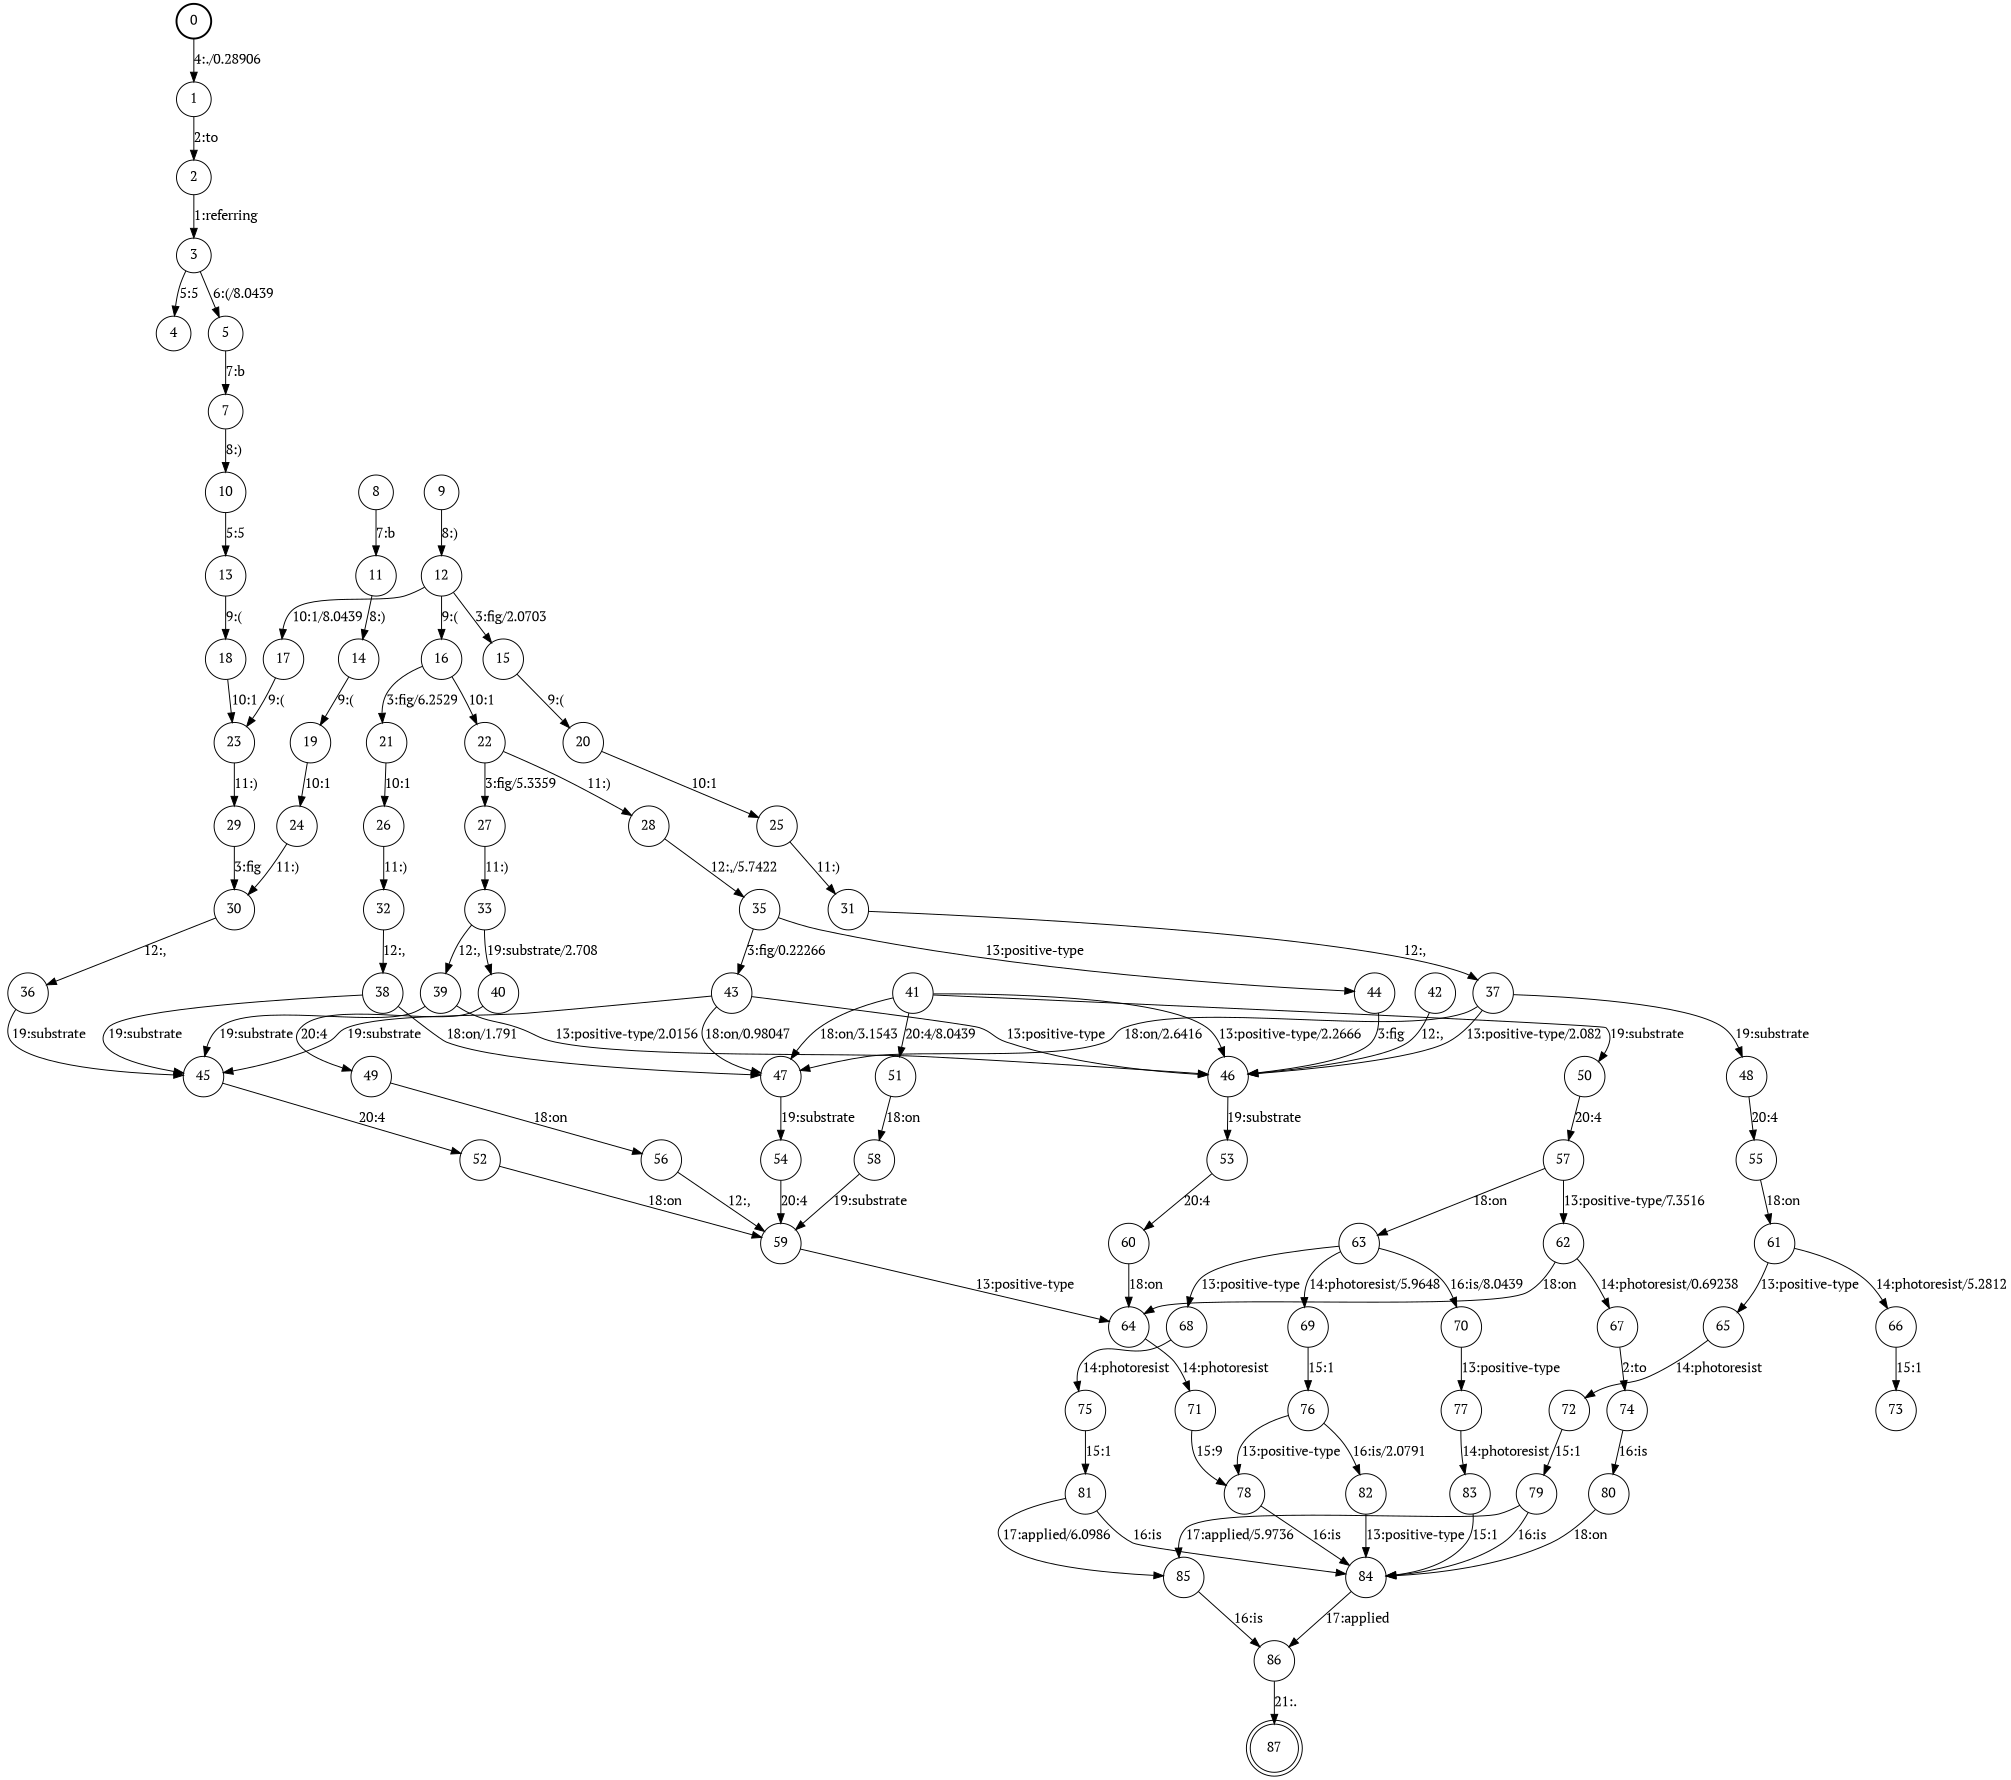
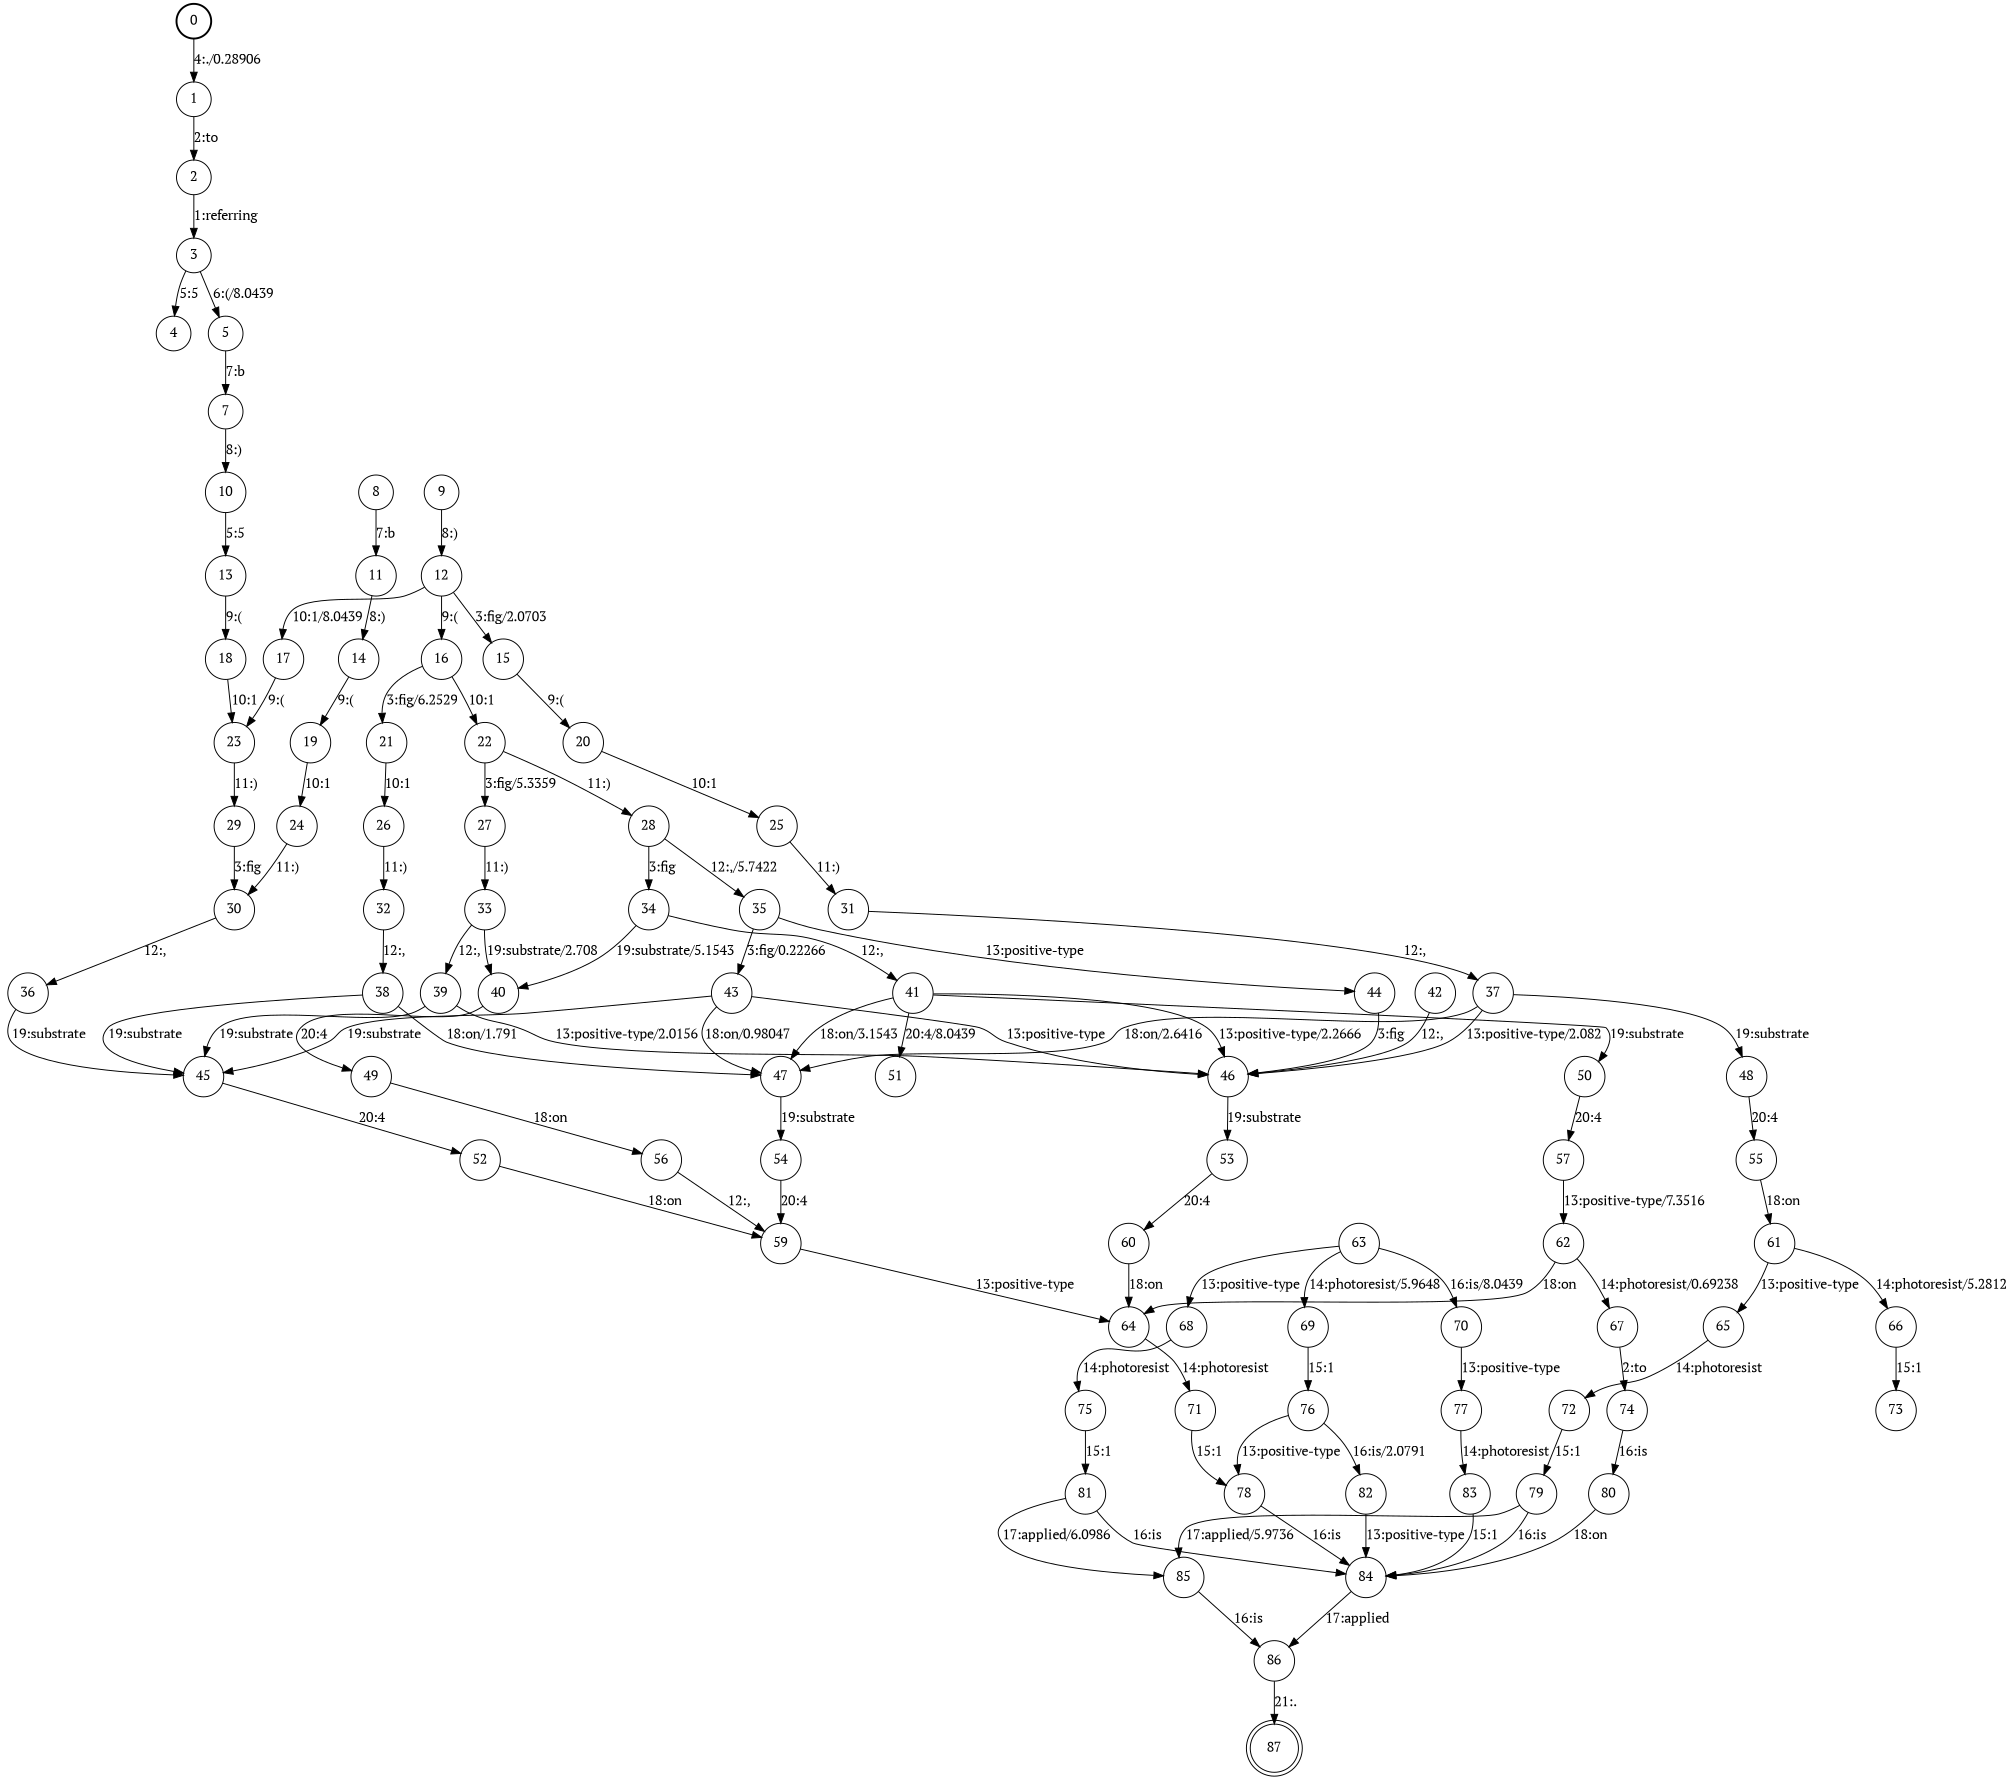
none -> (649, 910)
(874, 1160) -> none
(1466, 1200) -> none
(1210, 1452) -> (1210, 1452)
